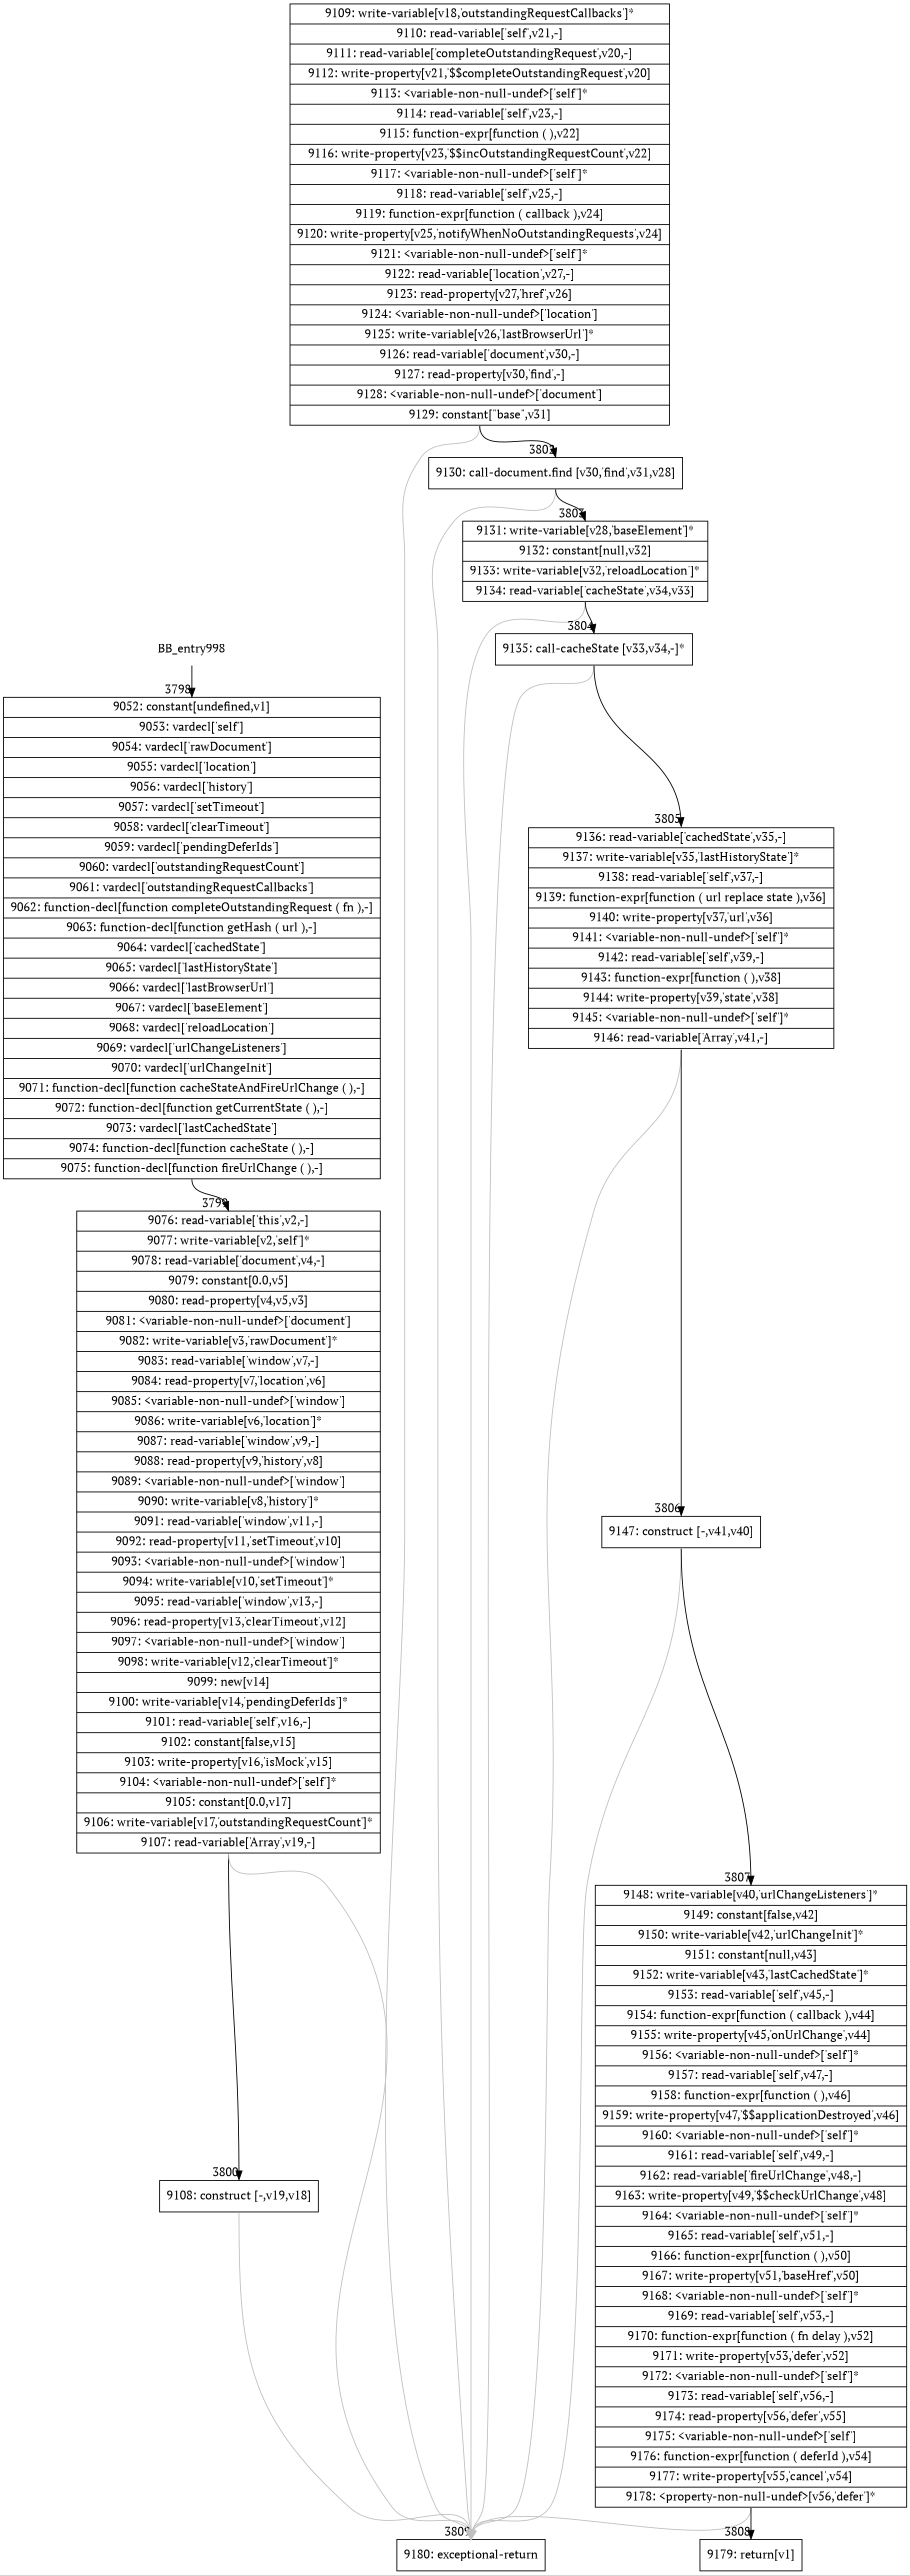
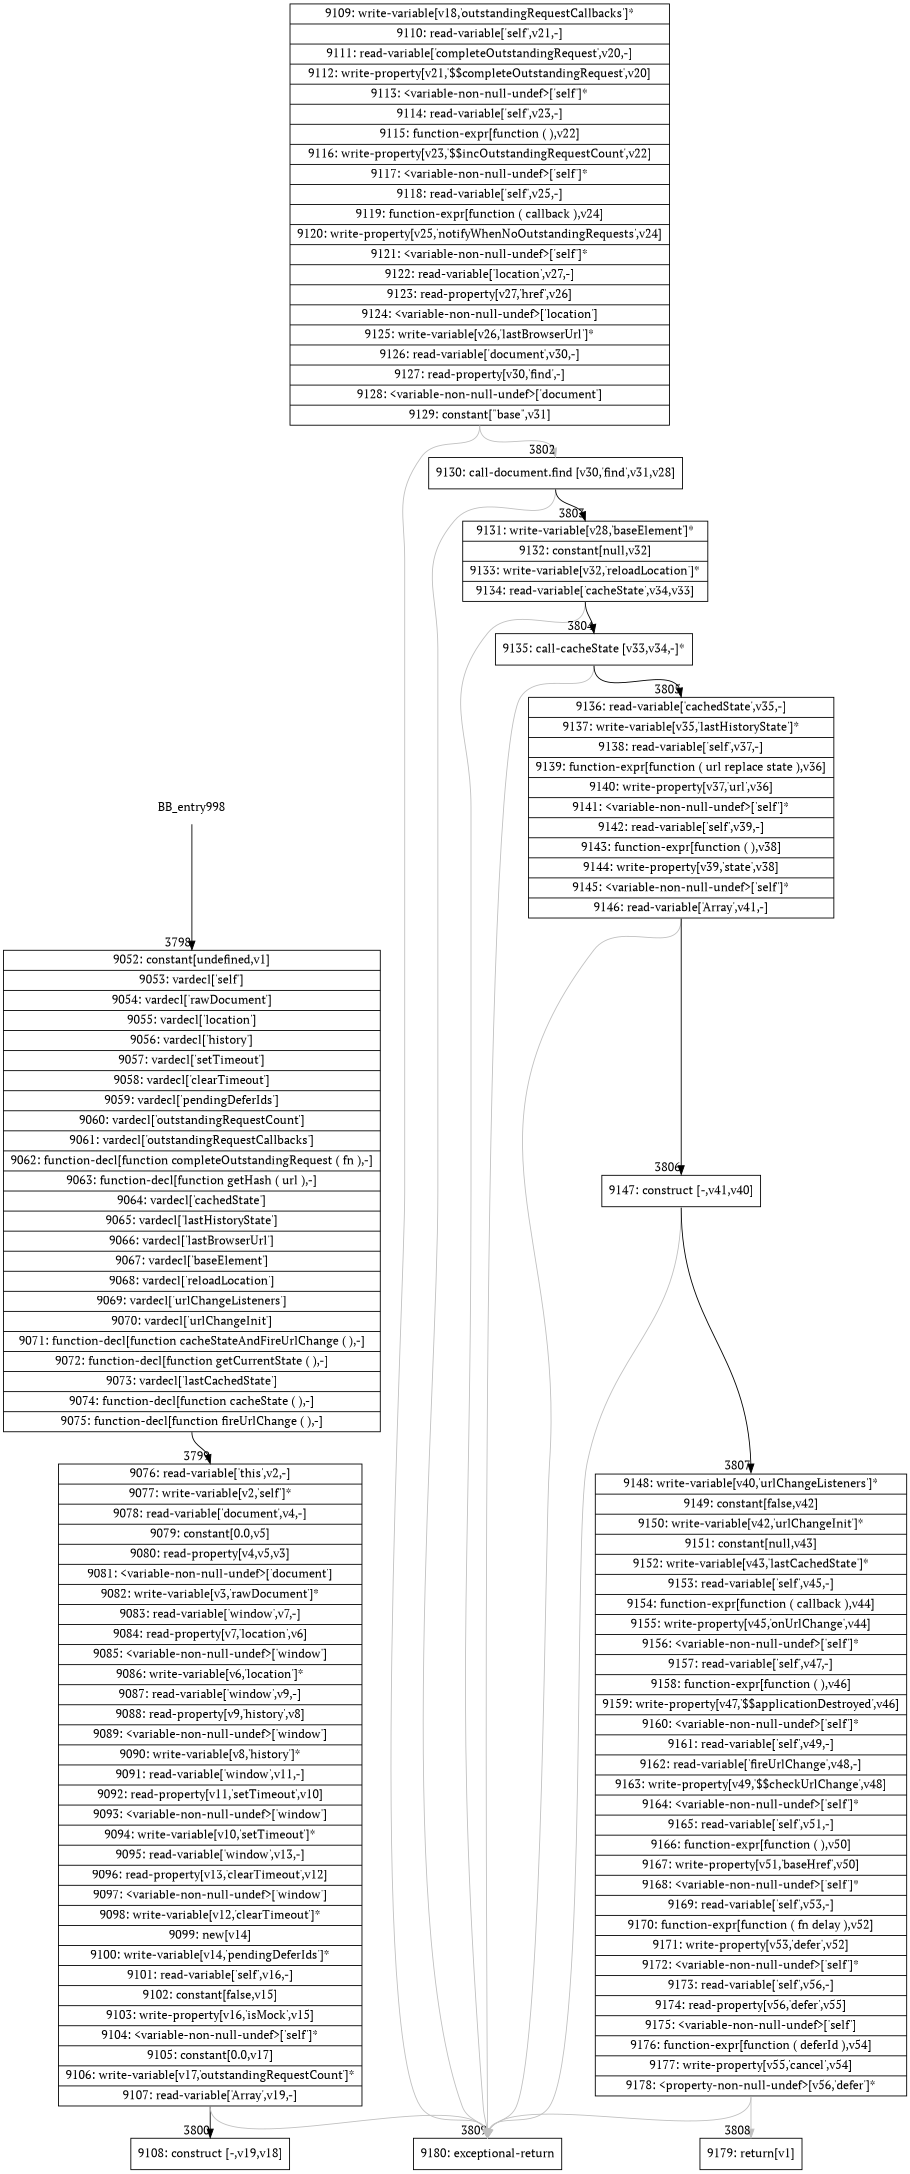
(513, 442) -> (513, 442)
(284, 2434) -> none
(751, 2519) -> (751, 2113)
